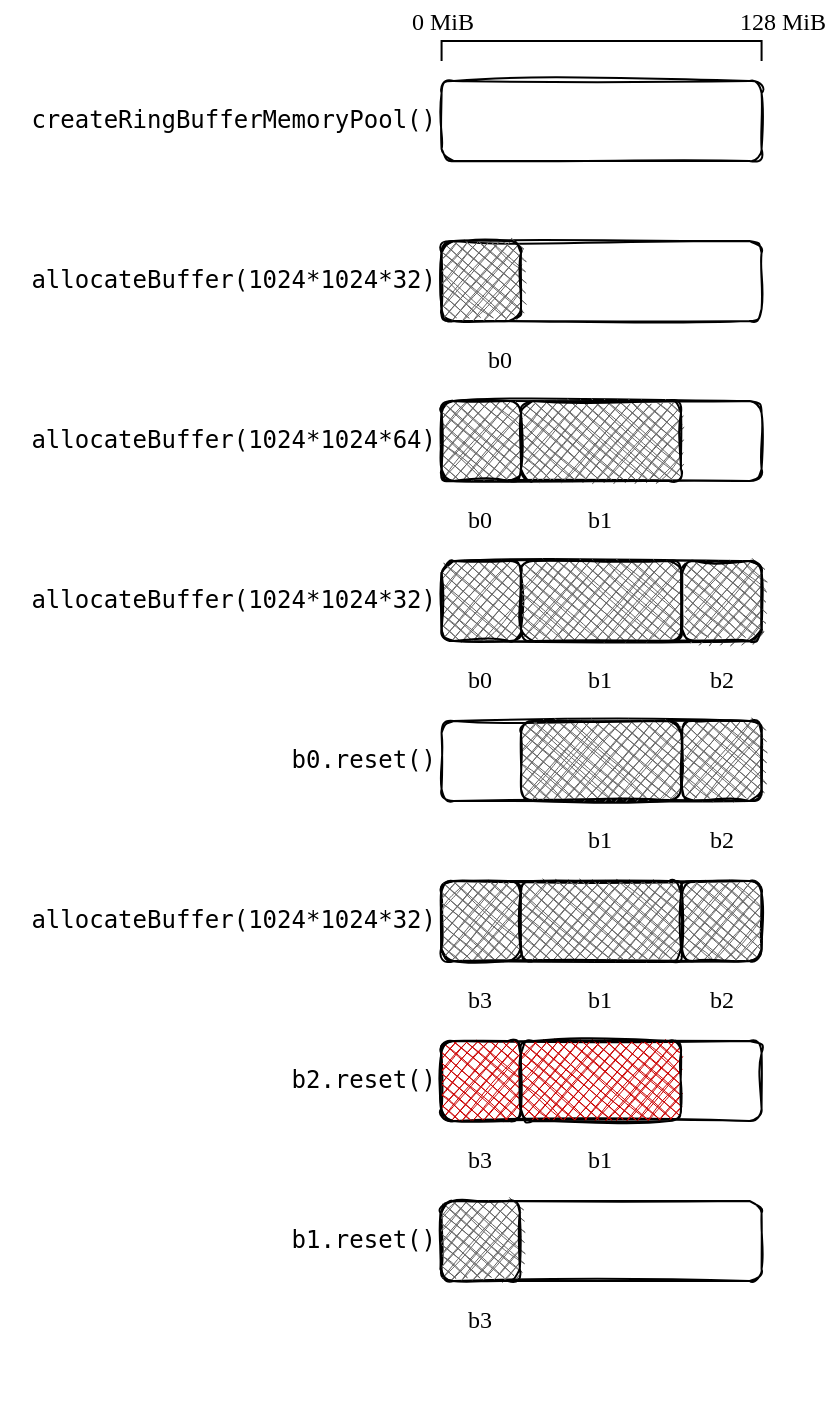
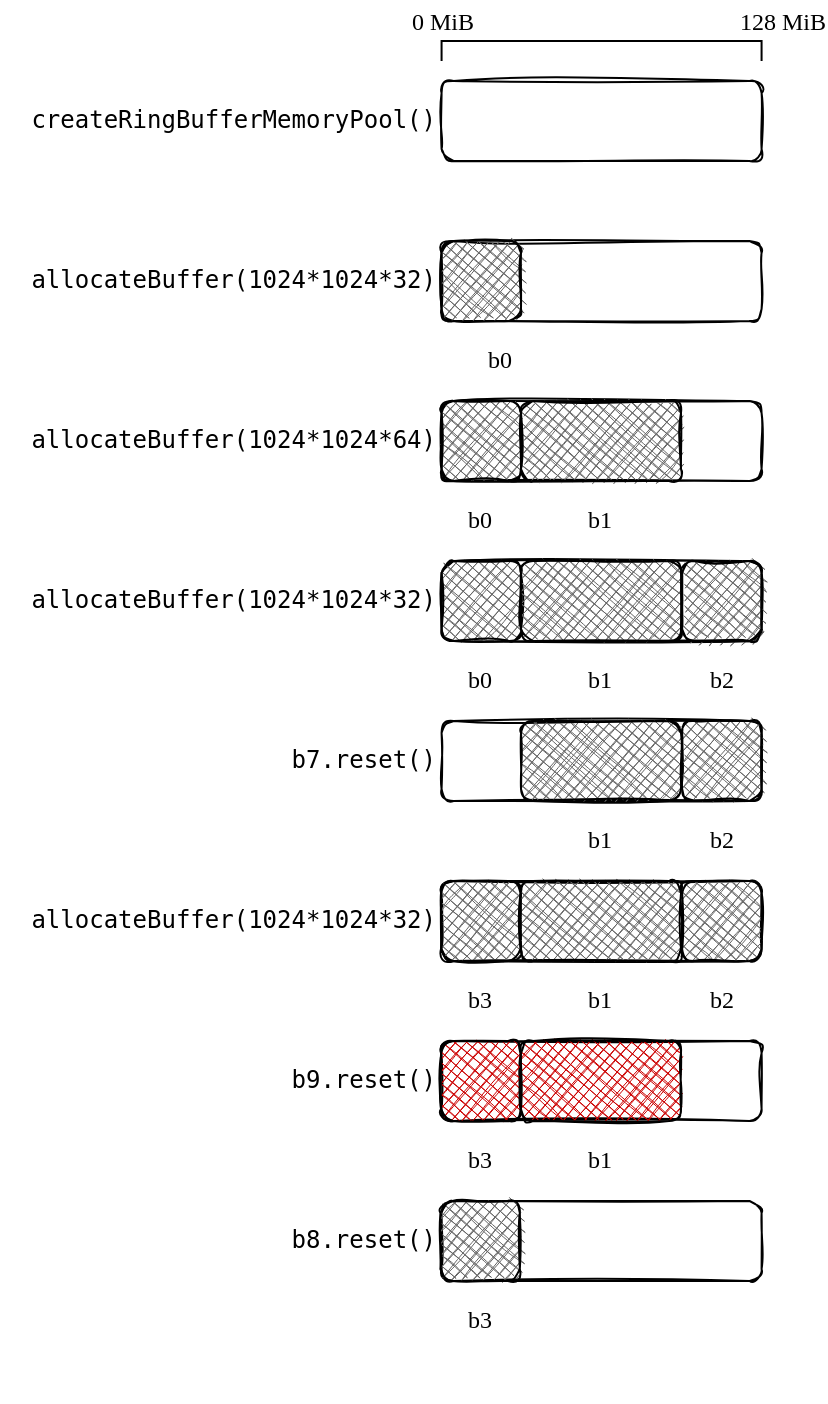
(373, 761) -> (373, 761)
(373, 1081) -> (373, 1081)
(373, 1241) -> (373, 1241)
